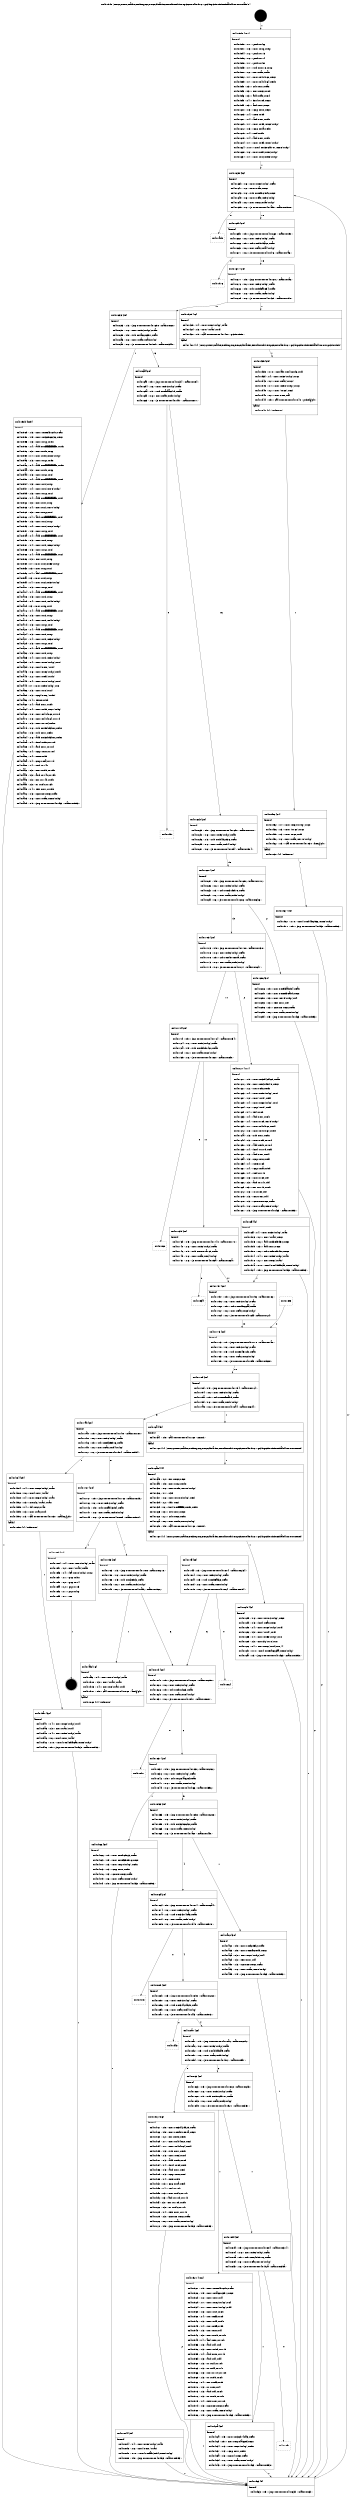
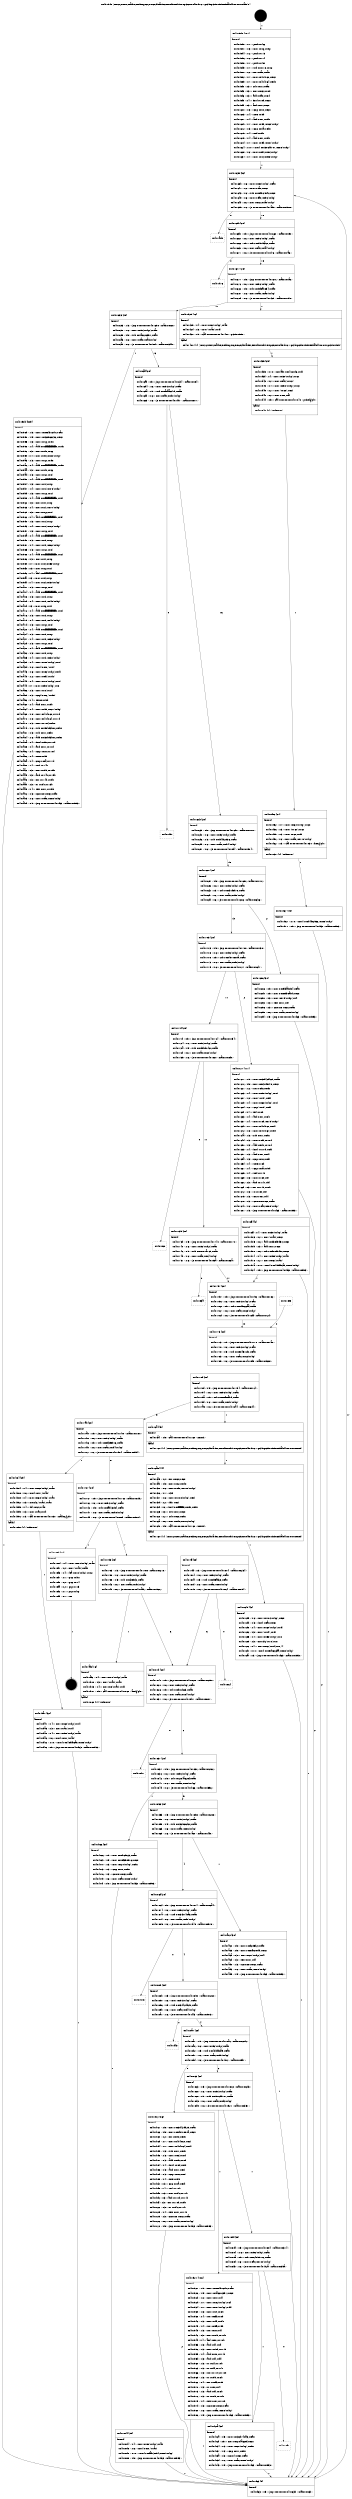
(234, 1369) -> none
